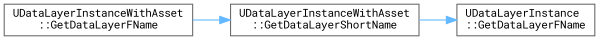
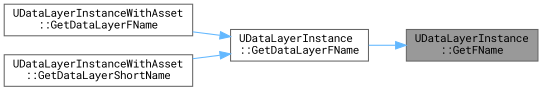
(206, 20) -> (206, 34)
none -> (472, 45)
